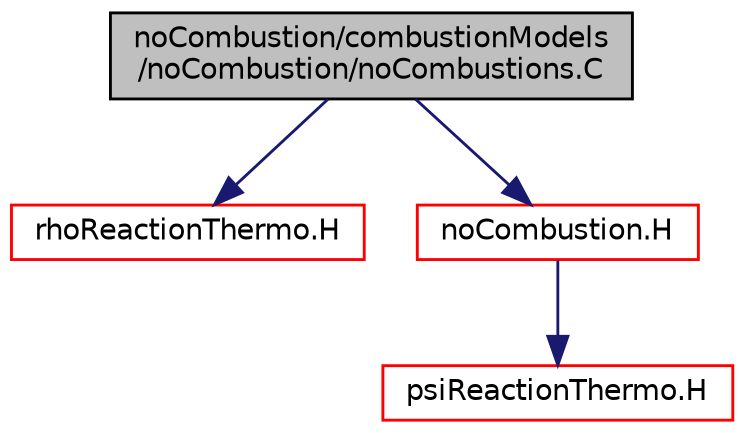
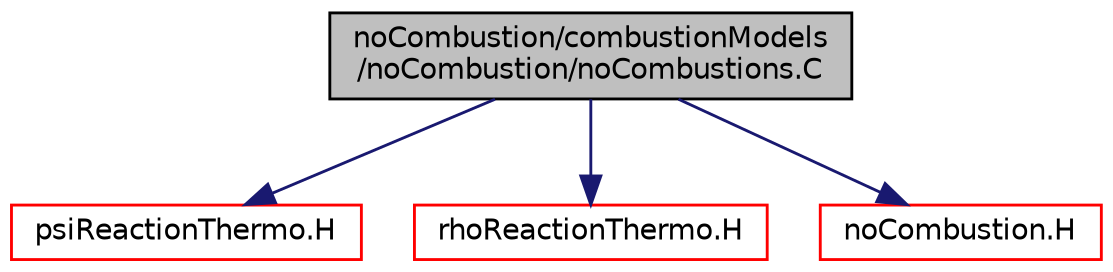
(558, 298) -> (384, 146)
